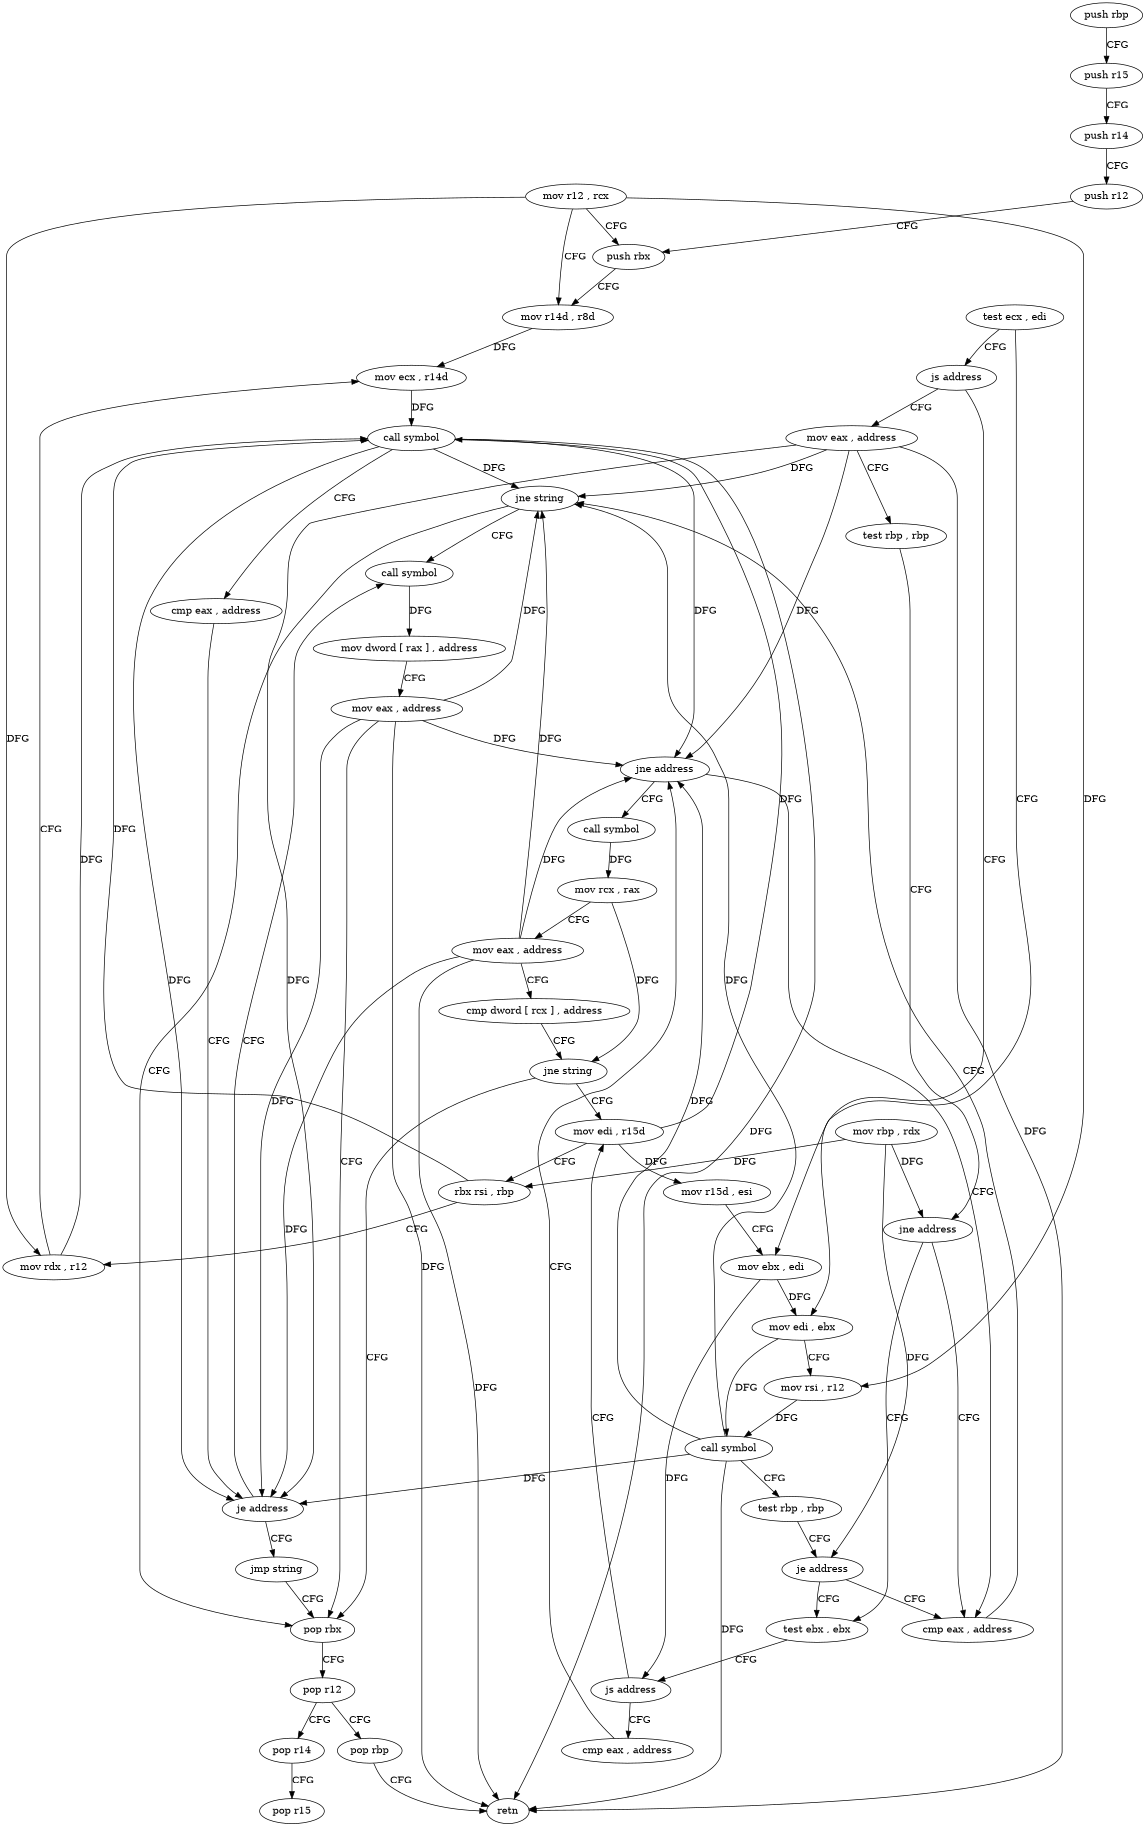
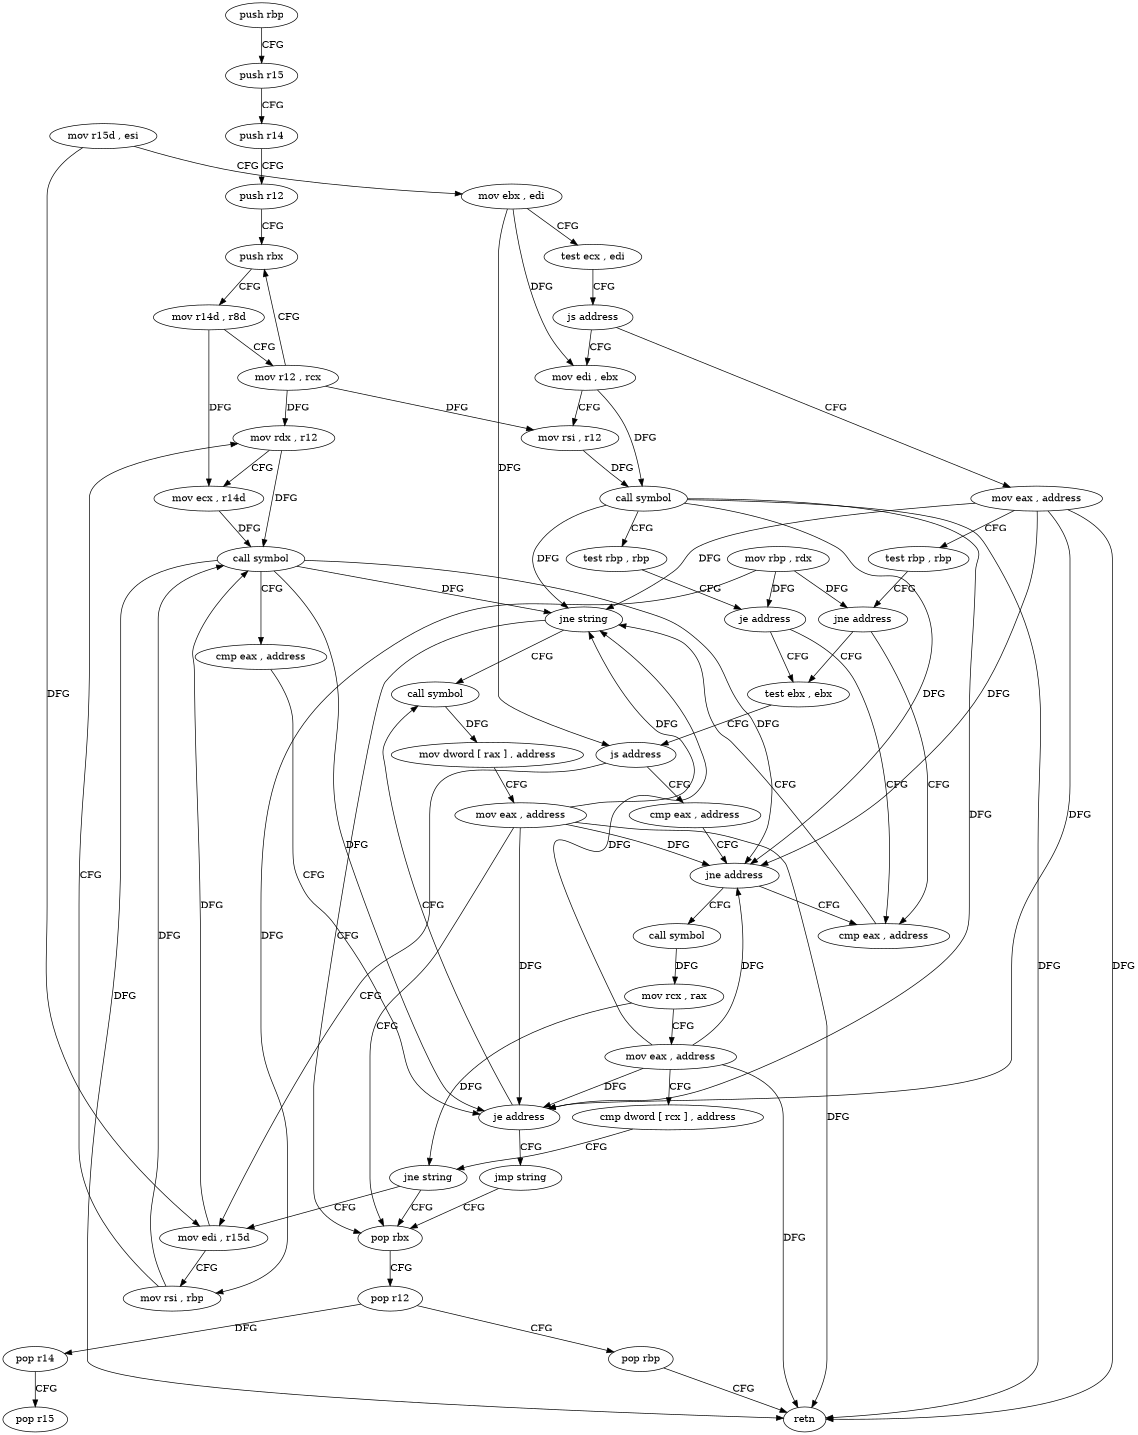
(563, 253) -> (246, 345)
(1018, 866) -> (549, 225)
(642, 1166) -> (47, 702)
(484, 1192) -> (172, 1299)
(320, 1720) -> (246, 1329)
